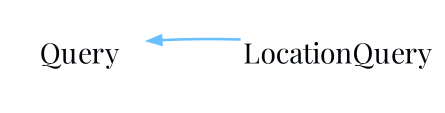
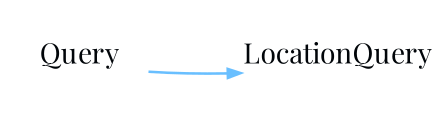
(201, 39) -> (188, 73)
